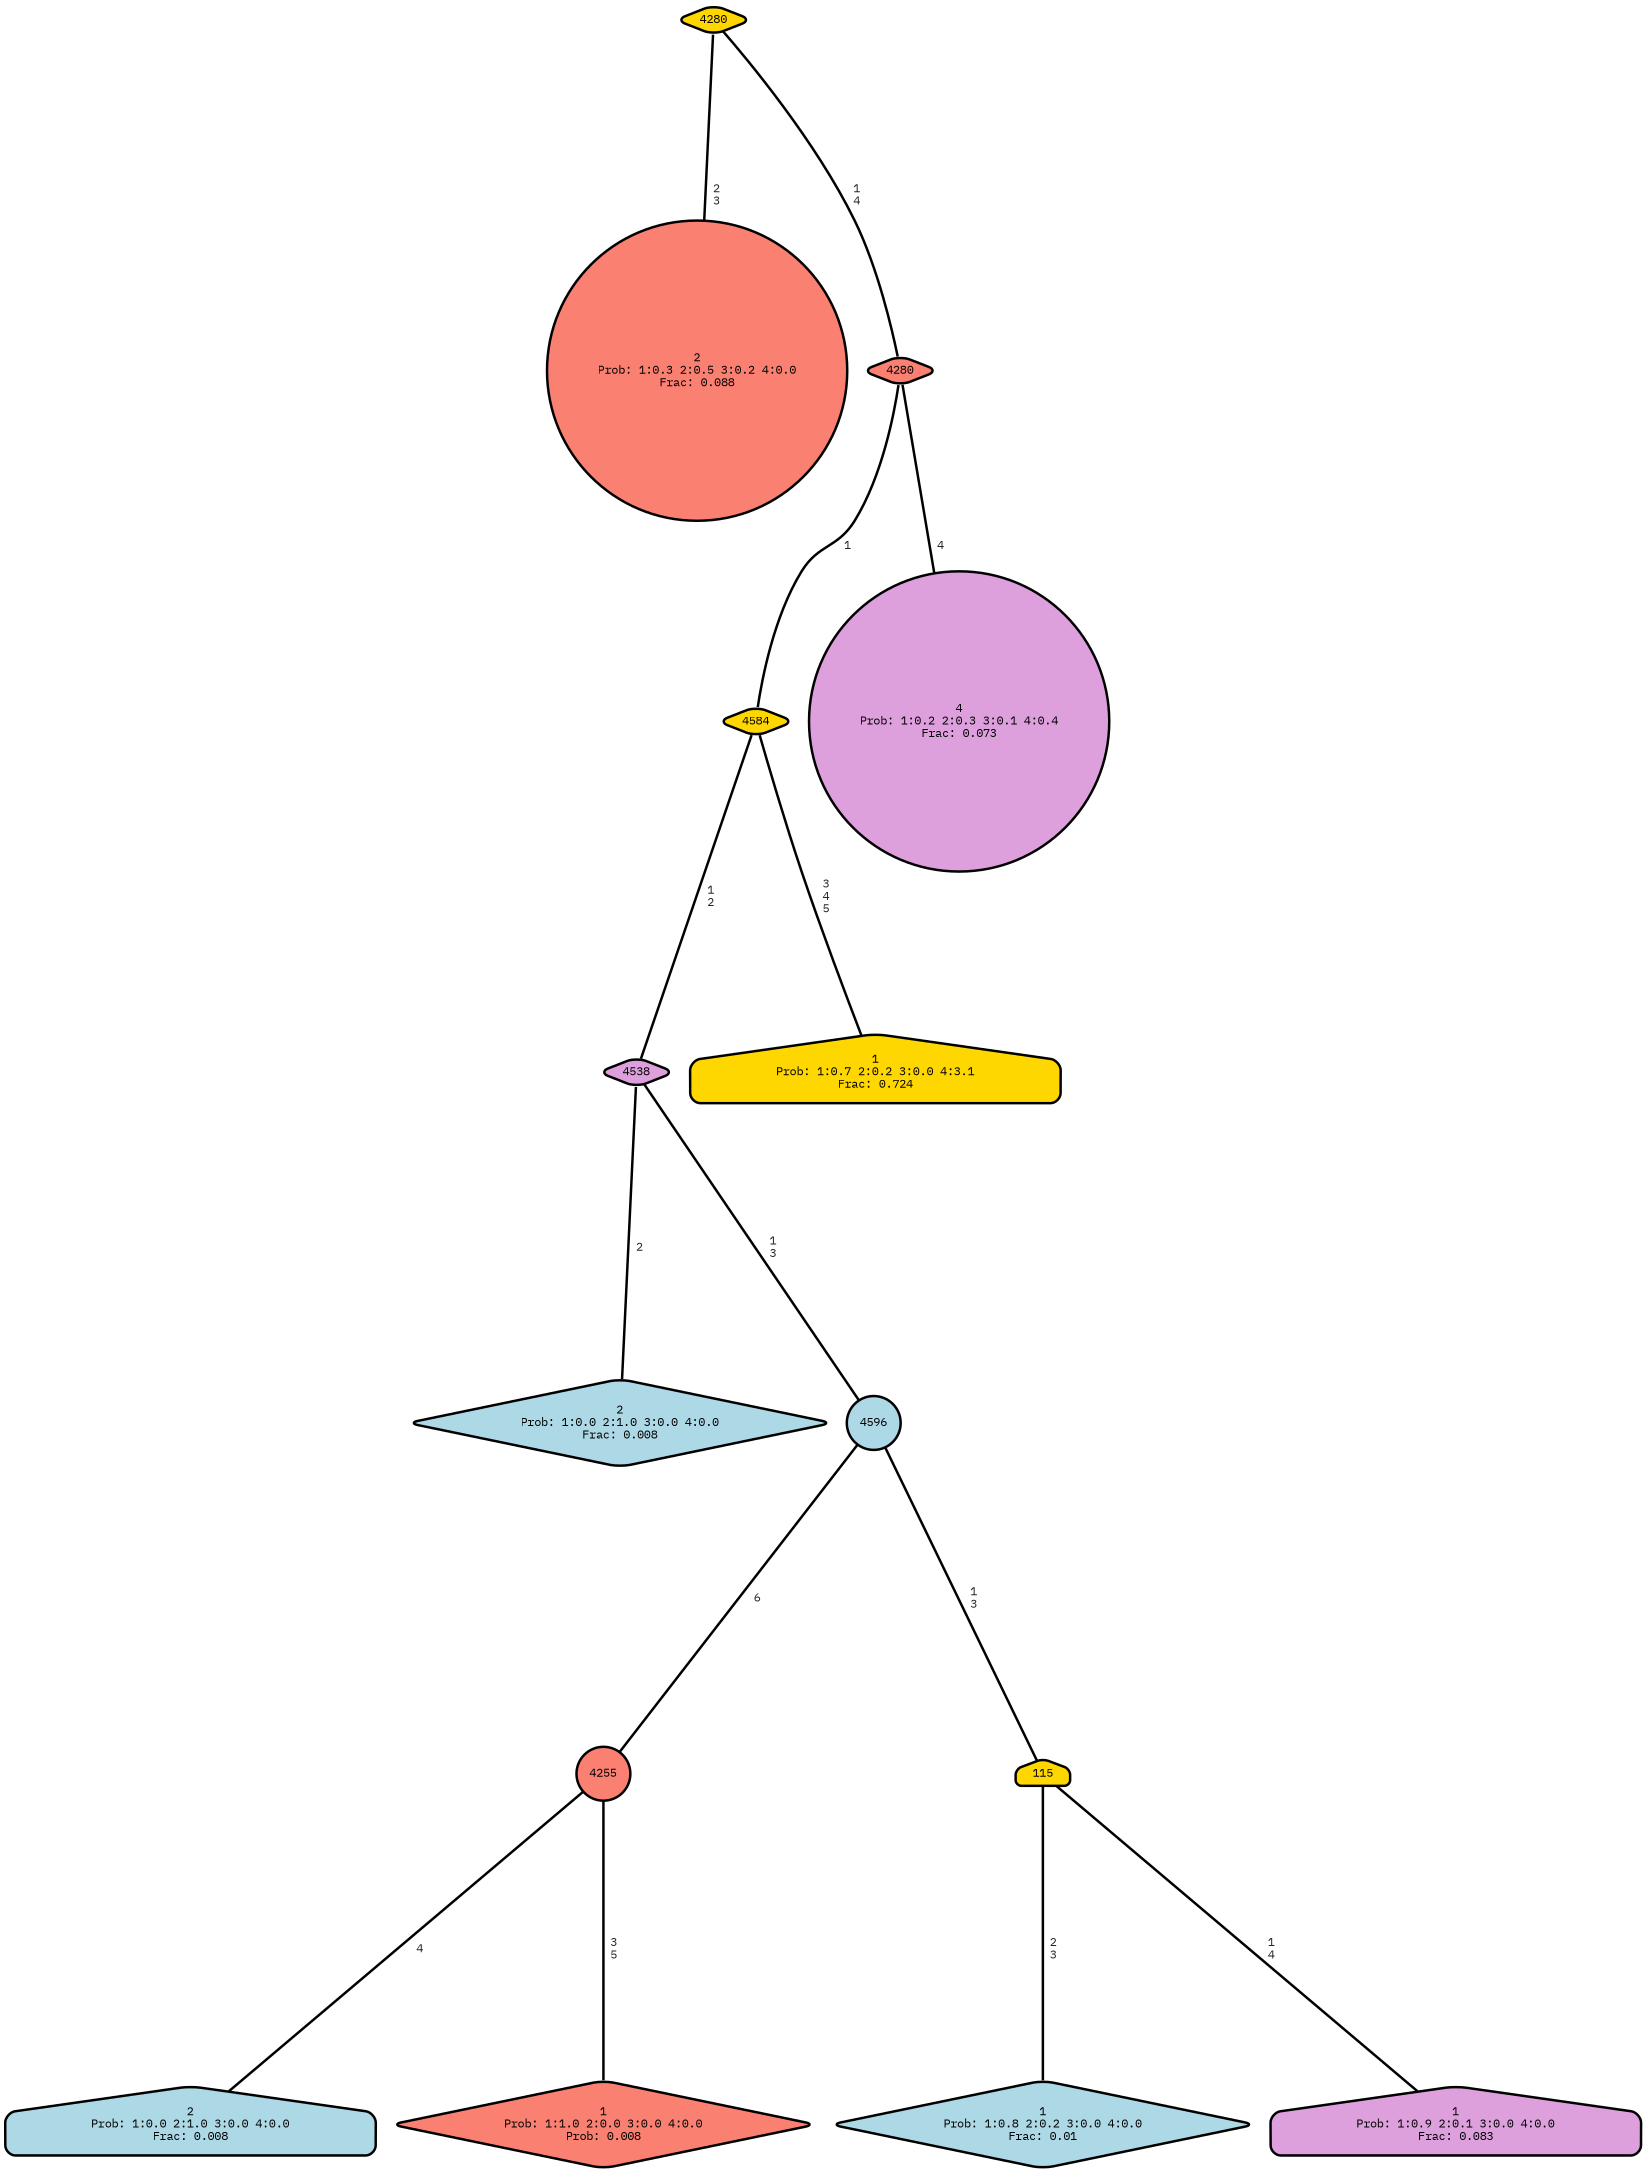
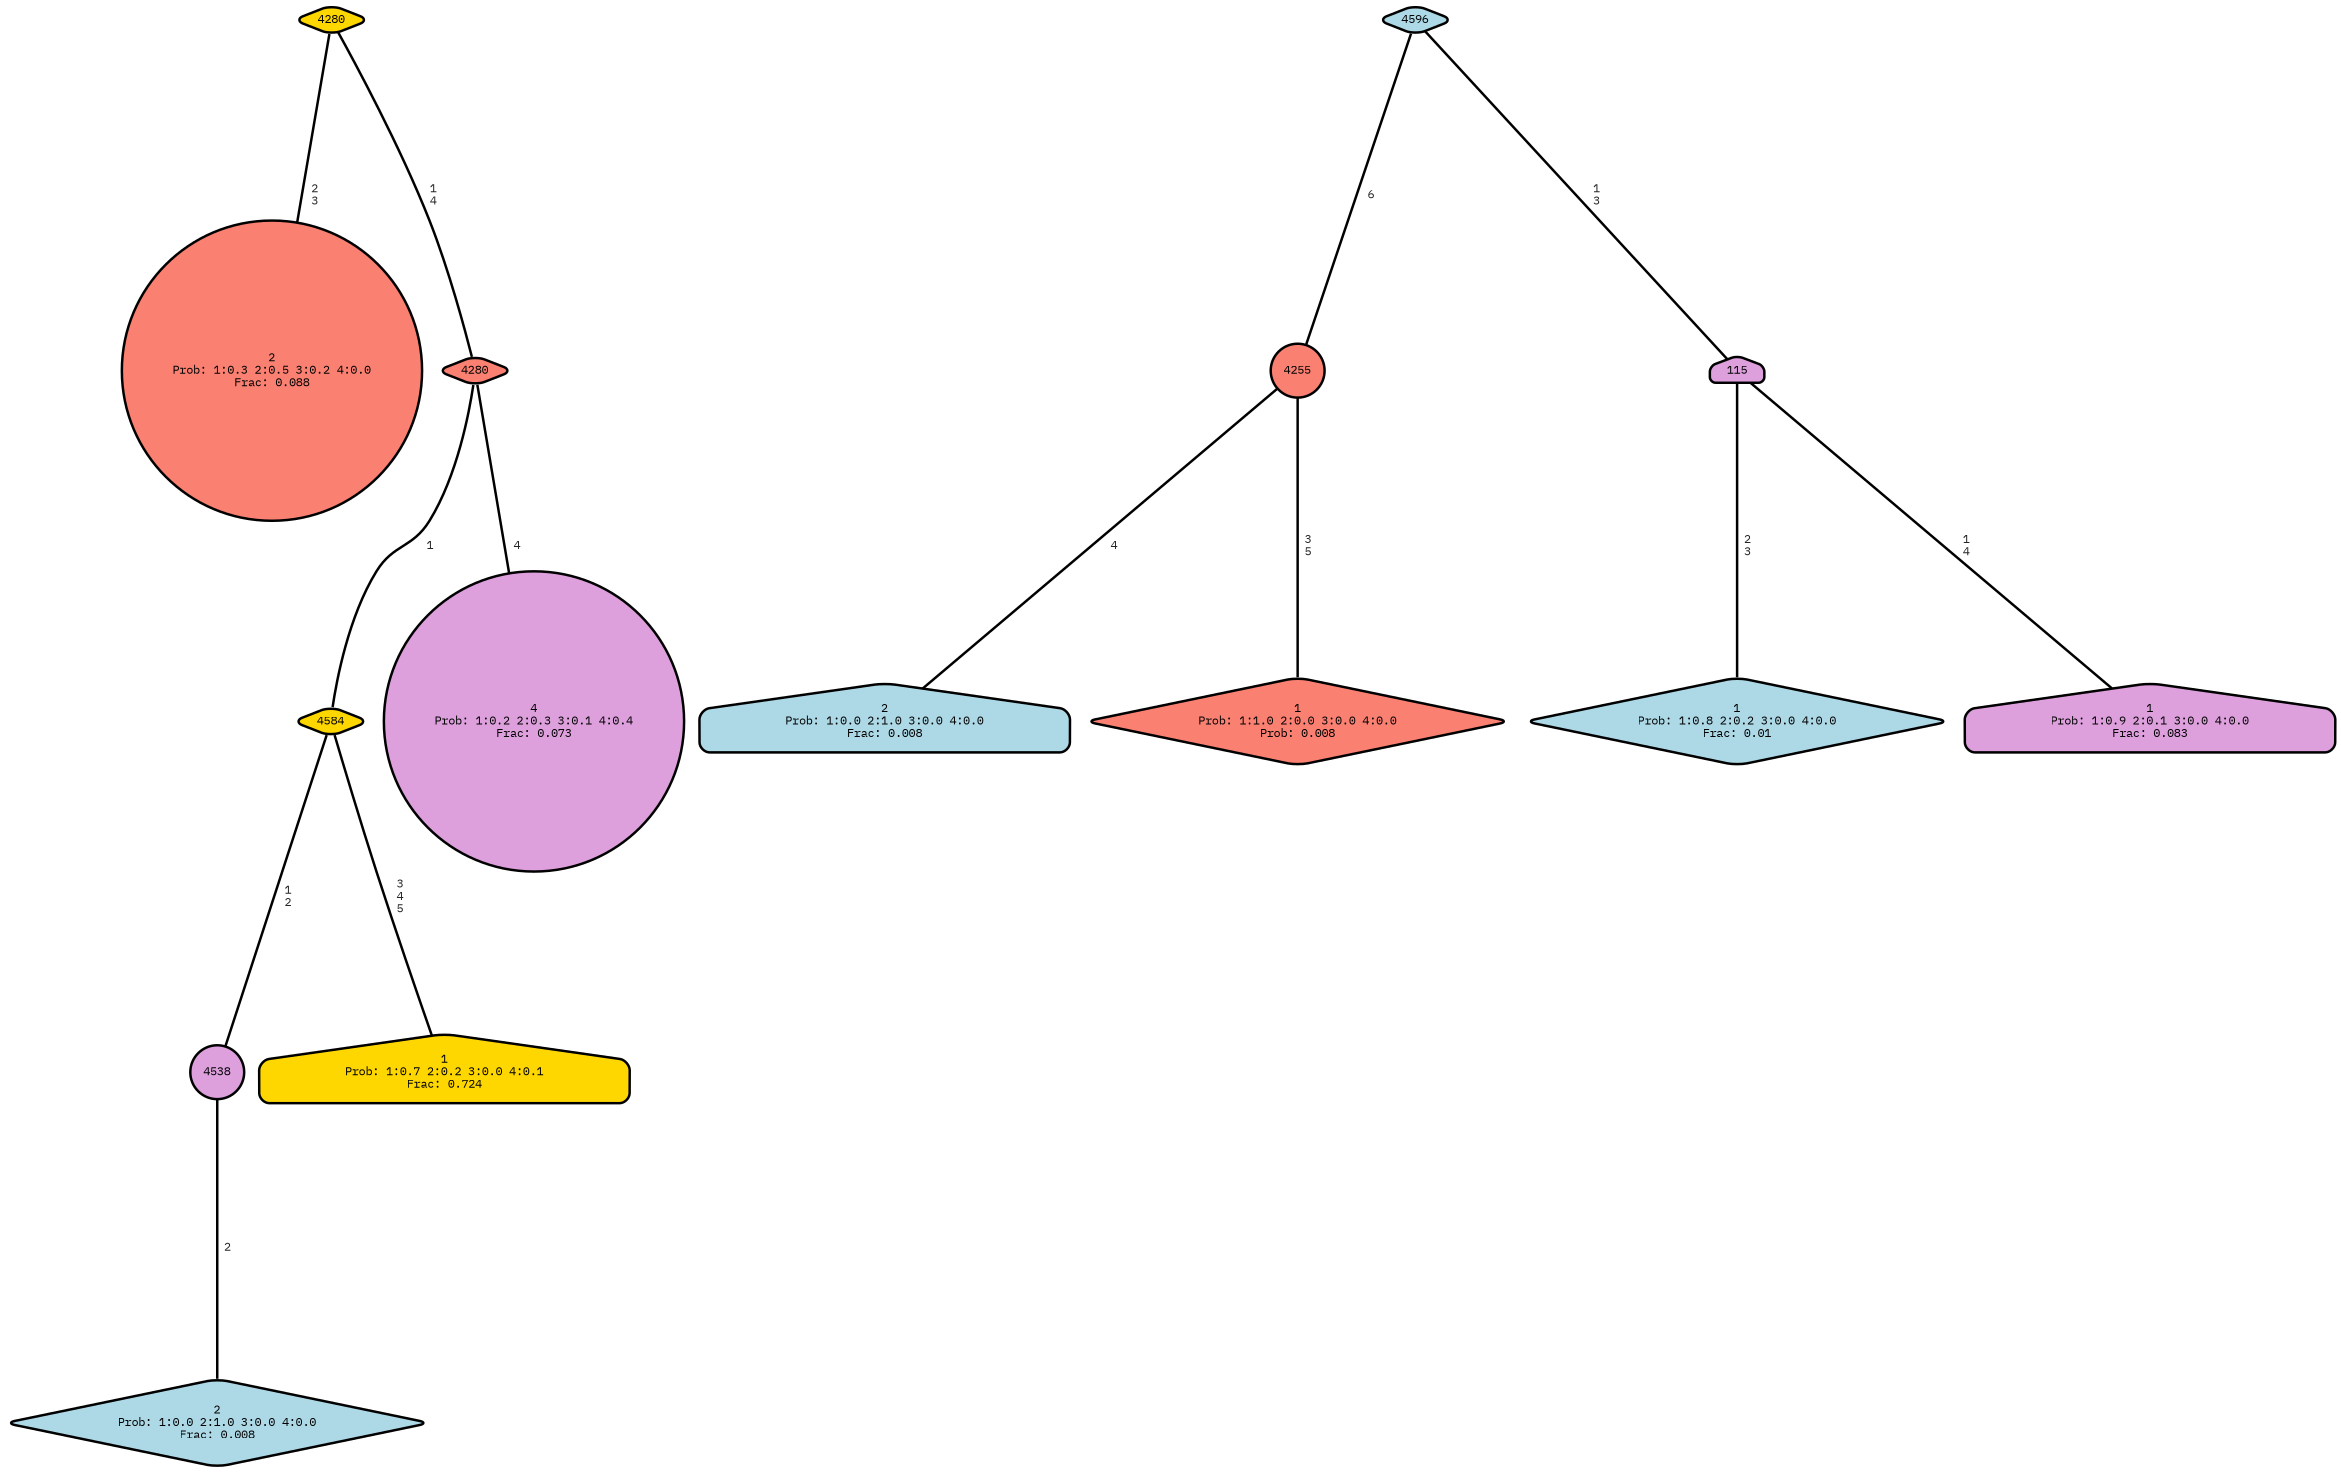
(637, 1072) -> (217, 1072)
(875, 1072) -> (444, 1072)
(752, 1242) -> none
(874, 1423) -> (1415, 20)
(1043, 1774) -> (1737, 371)
